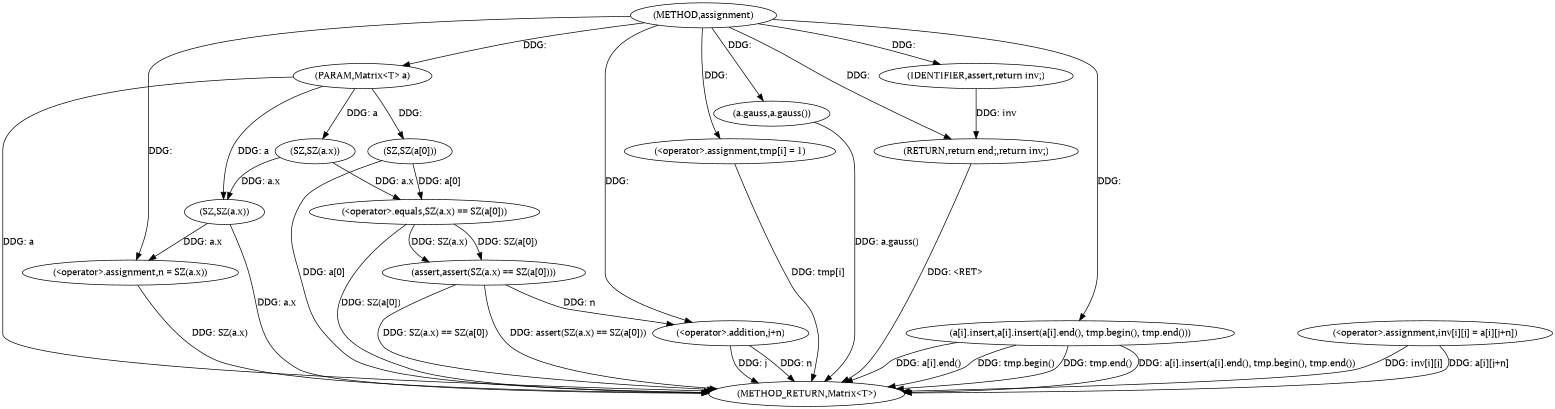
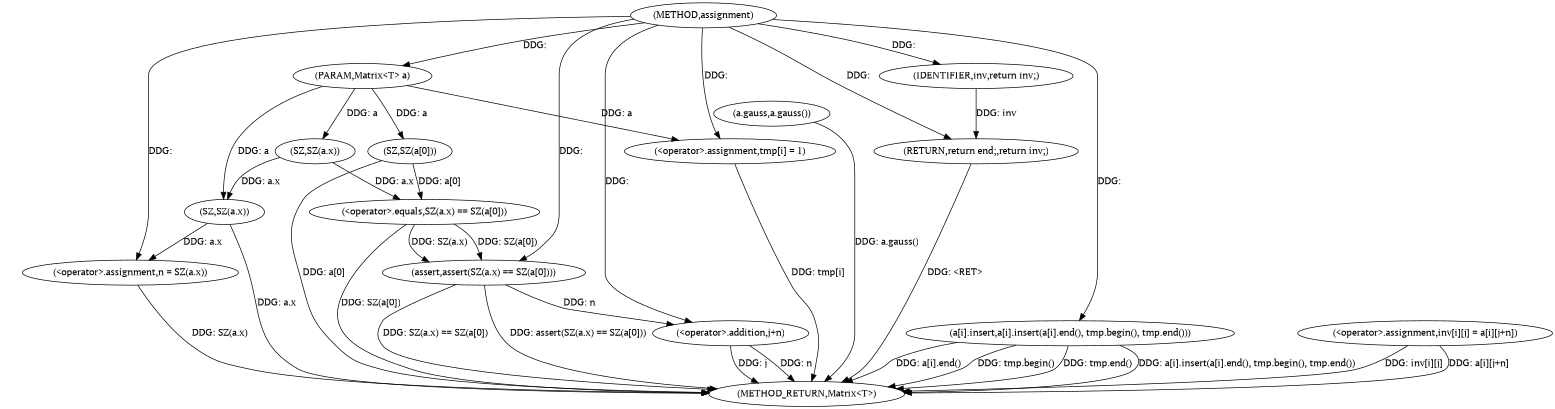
(736, 61) -> (559, 122)
(976, 76) -> (976, 76)
(412, 114) -> (412, 114)
(103, 359) -> (539, 112)
